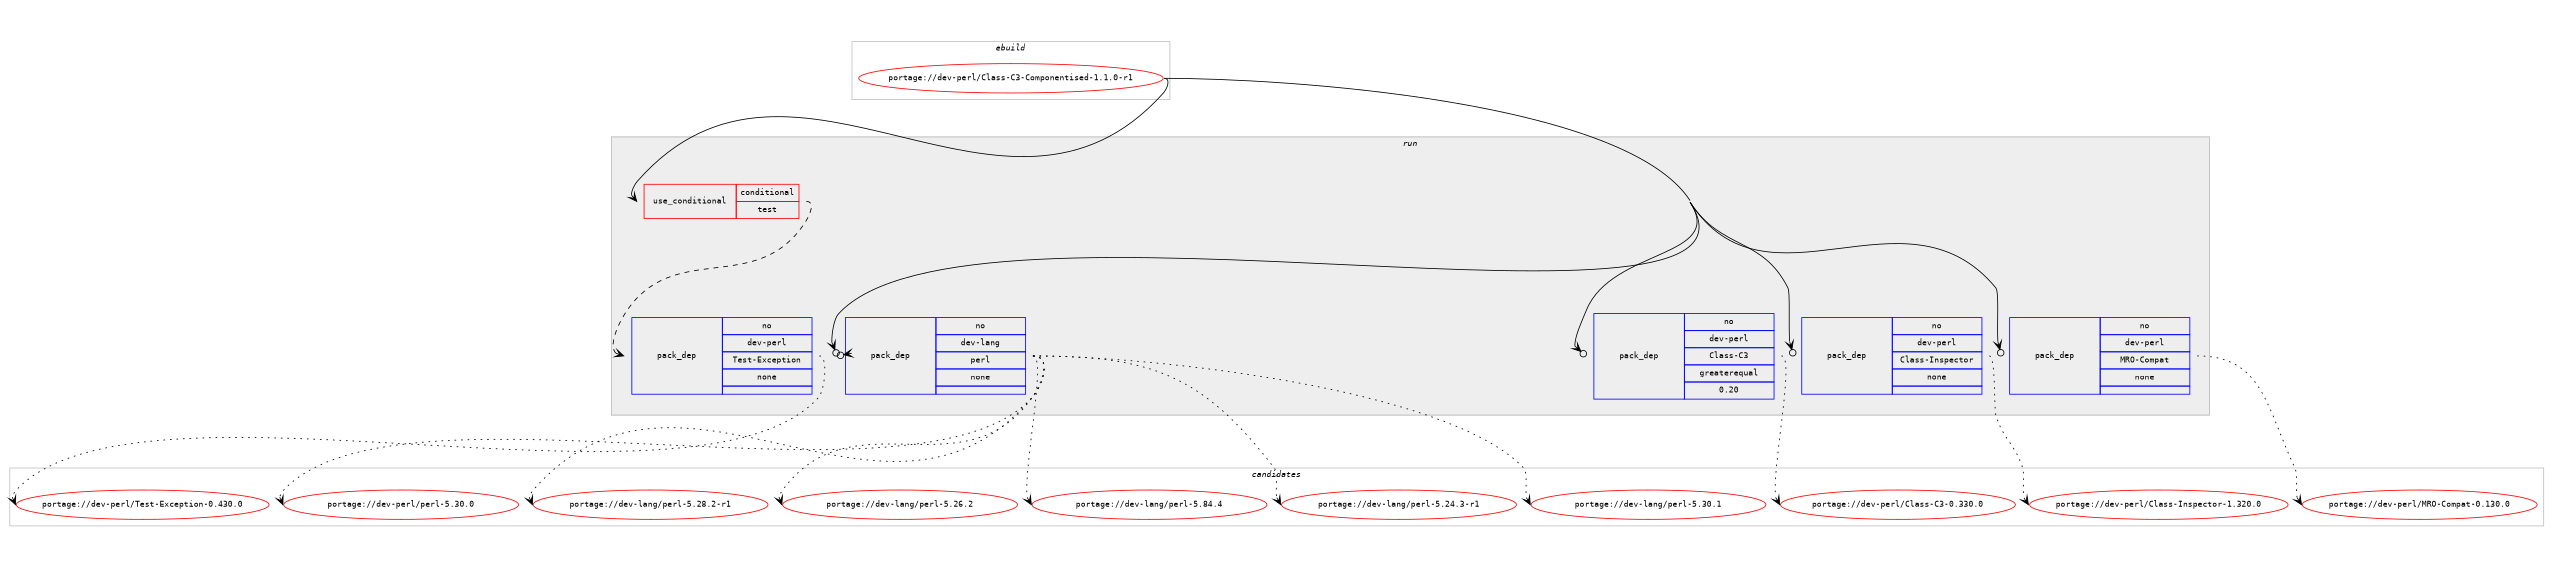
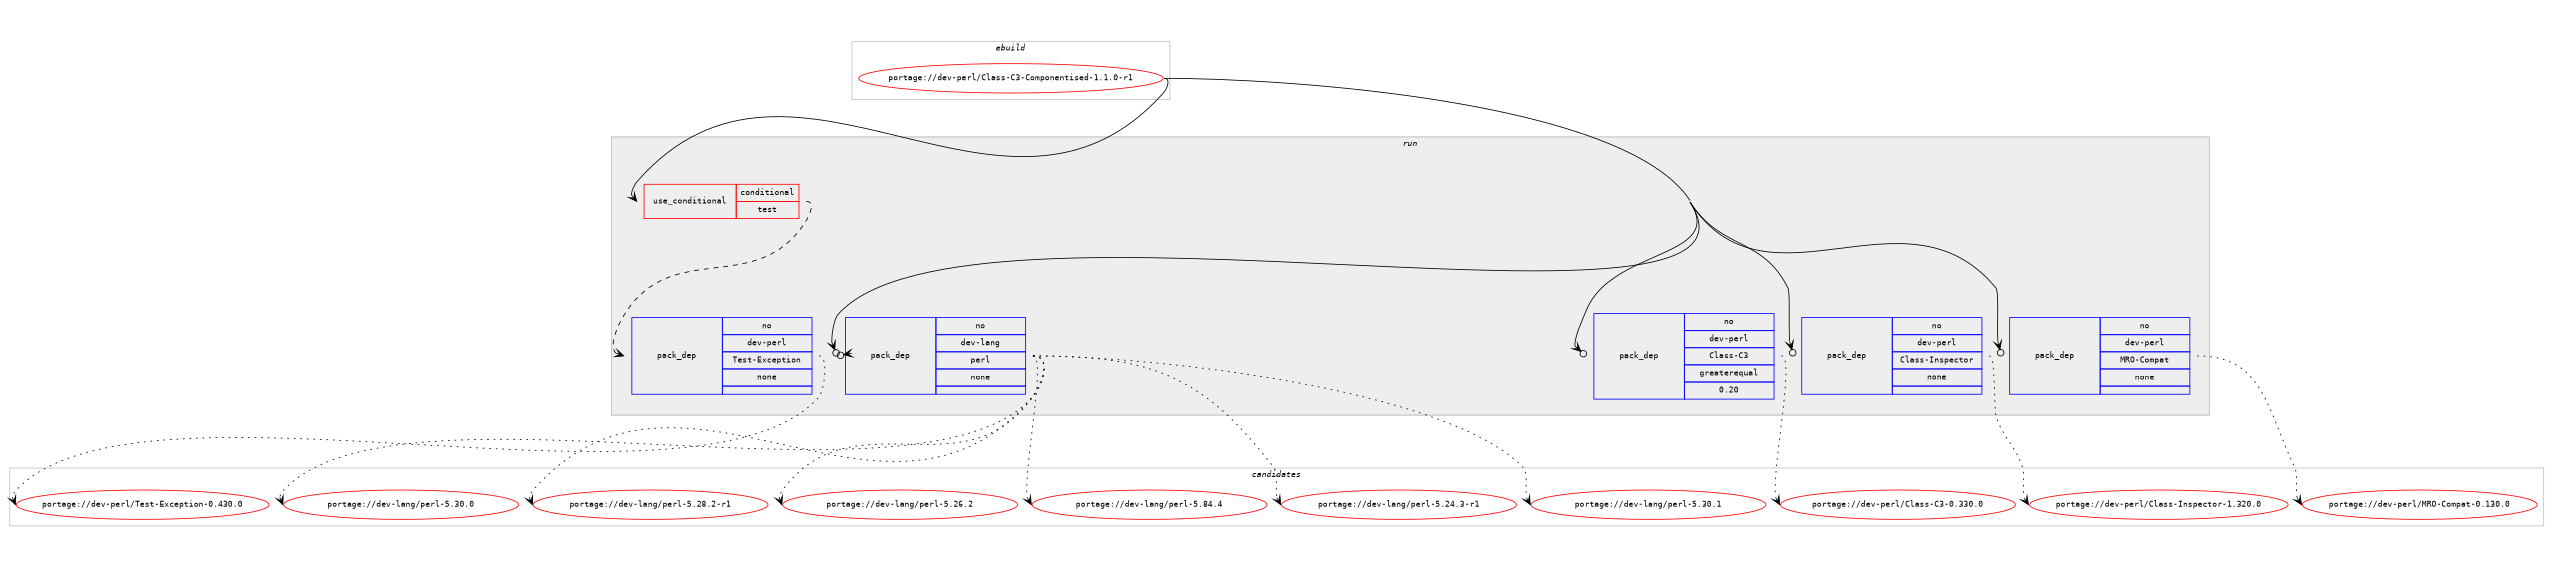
(401, 505) -> (401, 505)
